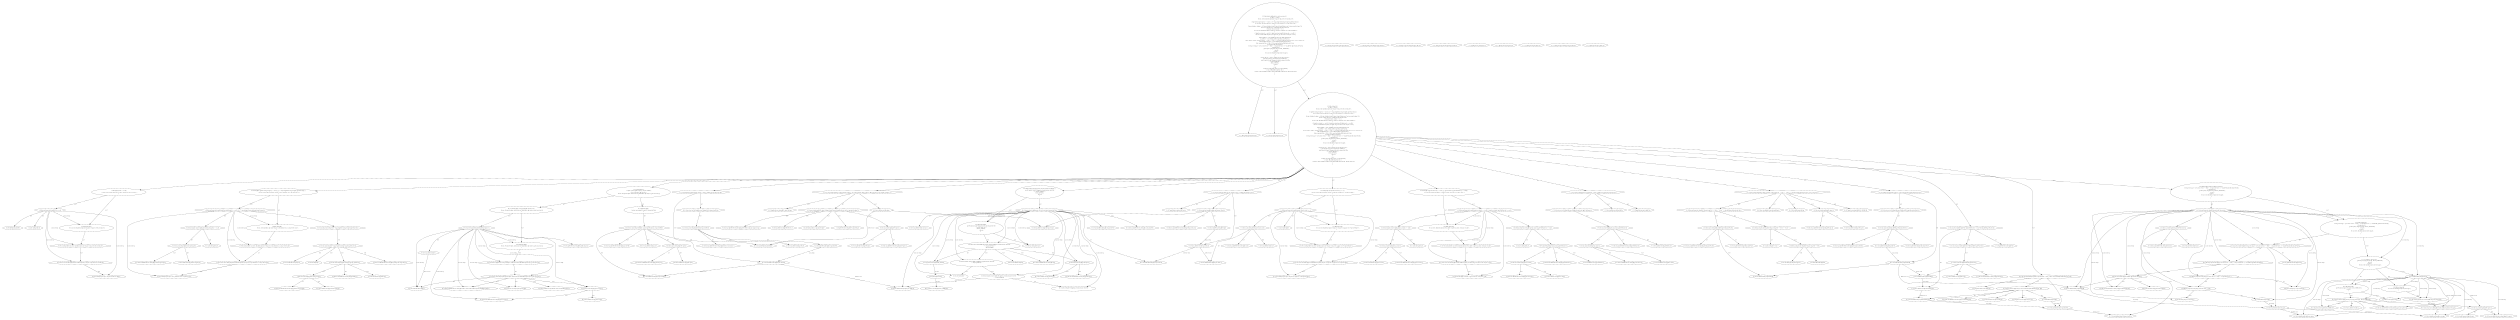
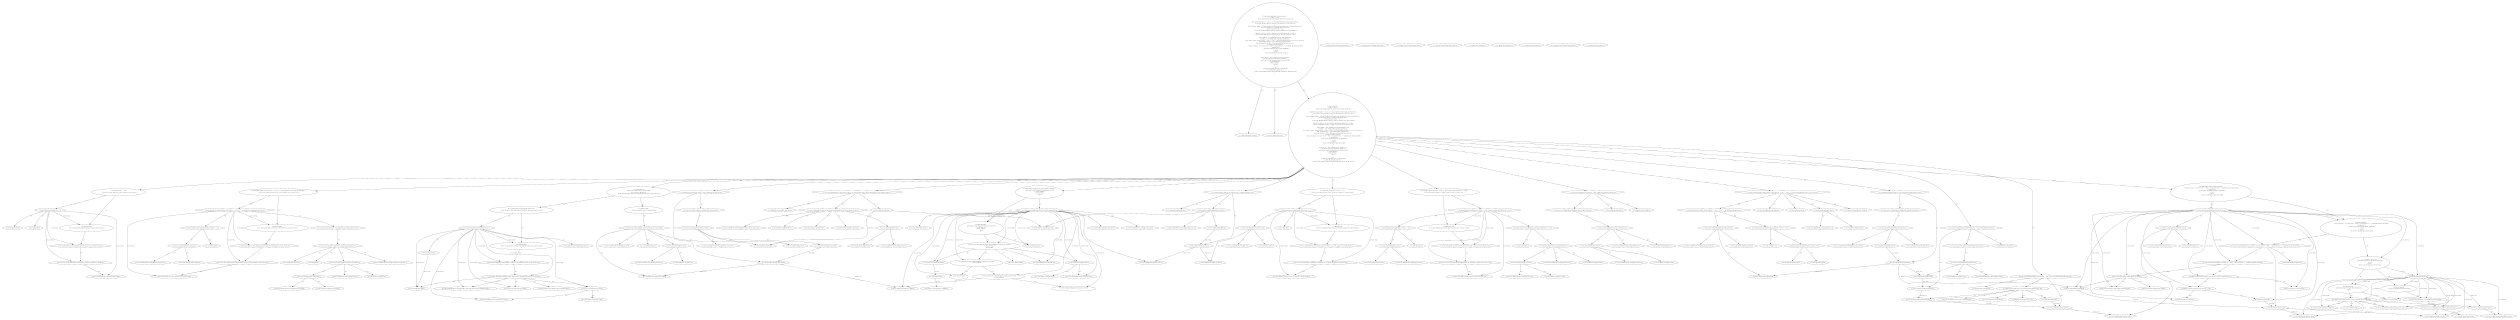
(2473, 312) -> (2451, 312)
